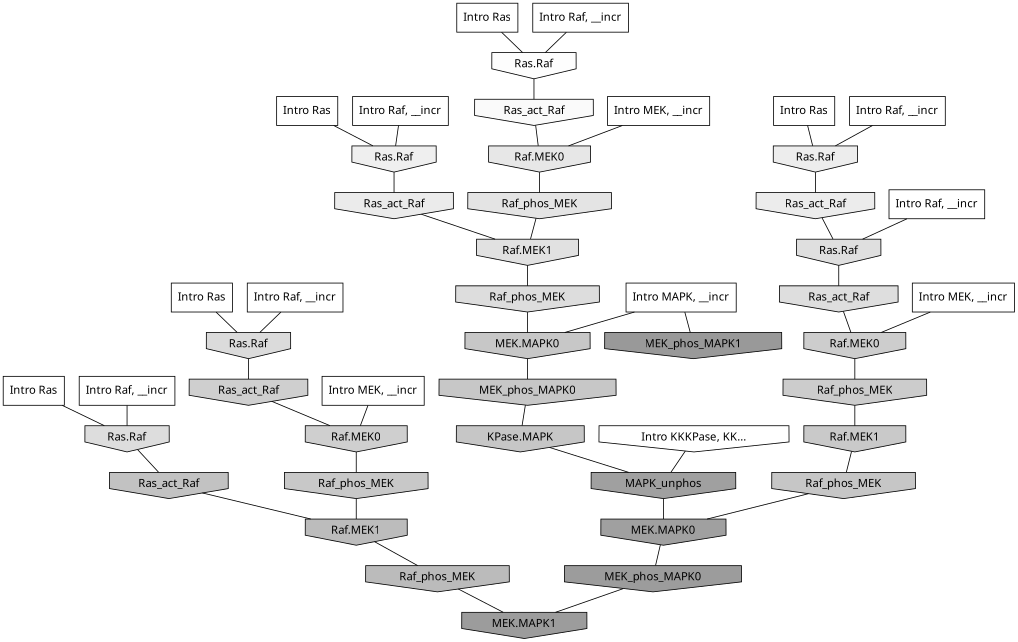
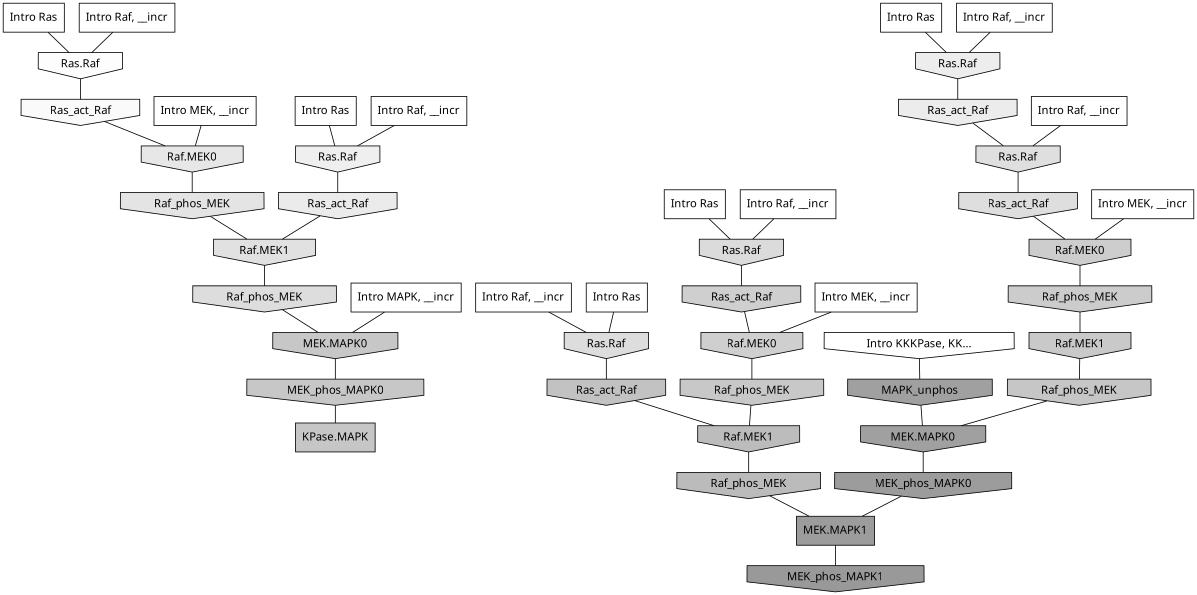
(688, 322) -> (836, 555)
(520, 437) -> (335, 437)
(589, 460) -> none
(524, 624) -> (836, 531)
